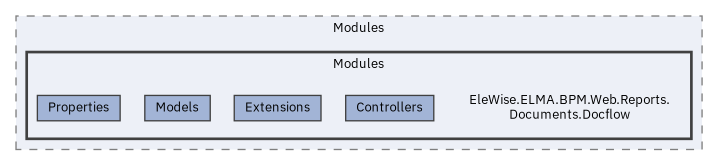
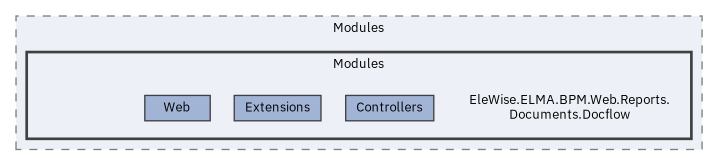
(79, 108) -> none
(178, 108) -> (178, 108)
